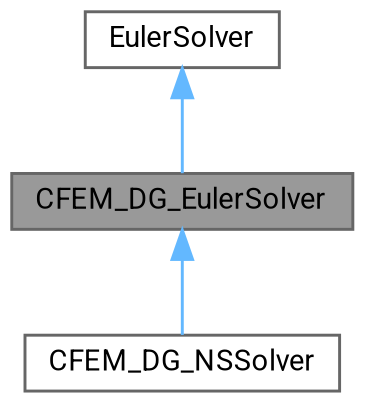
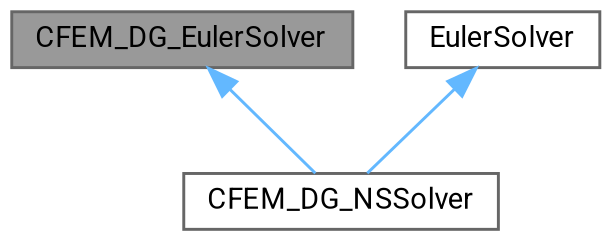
(182, 136) -> (411, 131)
